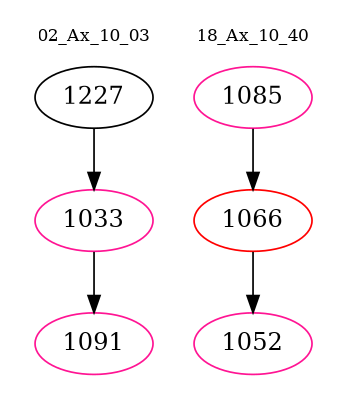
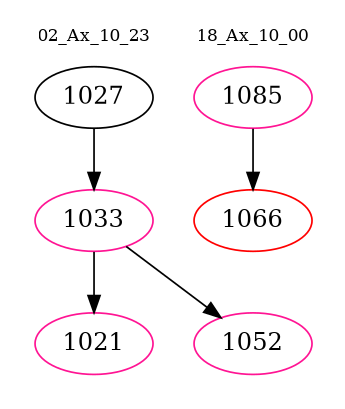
(94, 37) -> (94, 37)
(253, 37) -> (253, 37)
(94, 97) -> (94, 97)
(253, 274) -> (157, 269)
(94, 344) -> (94, 344)
